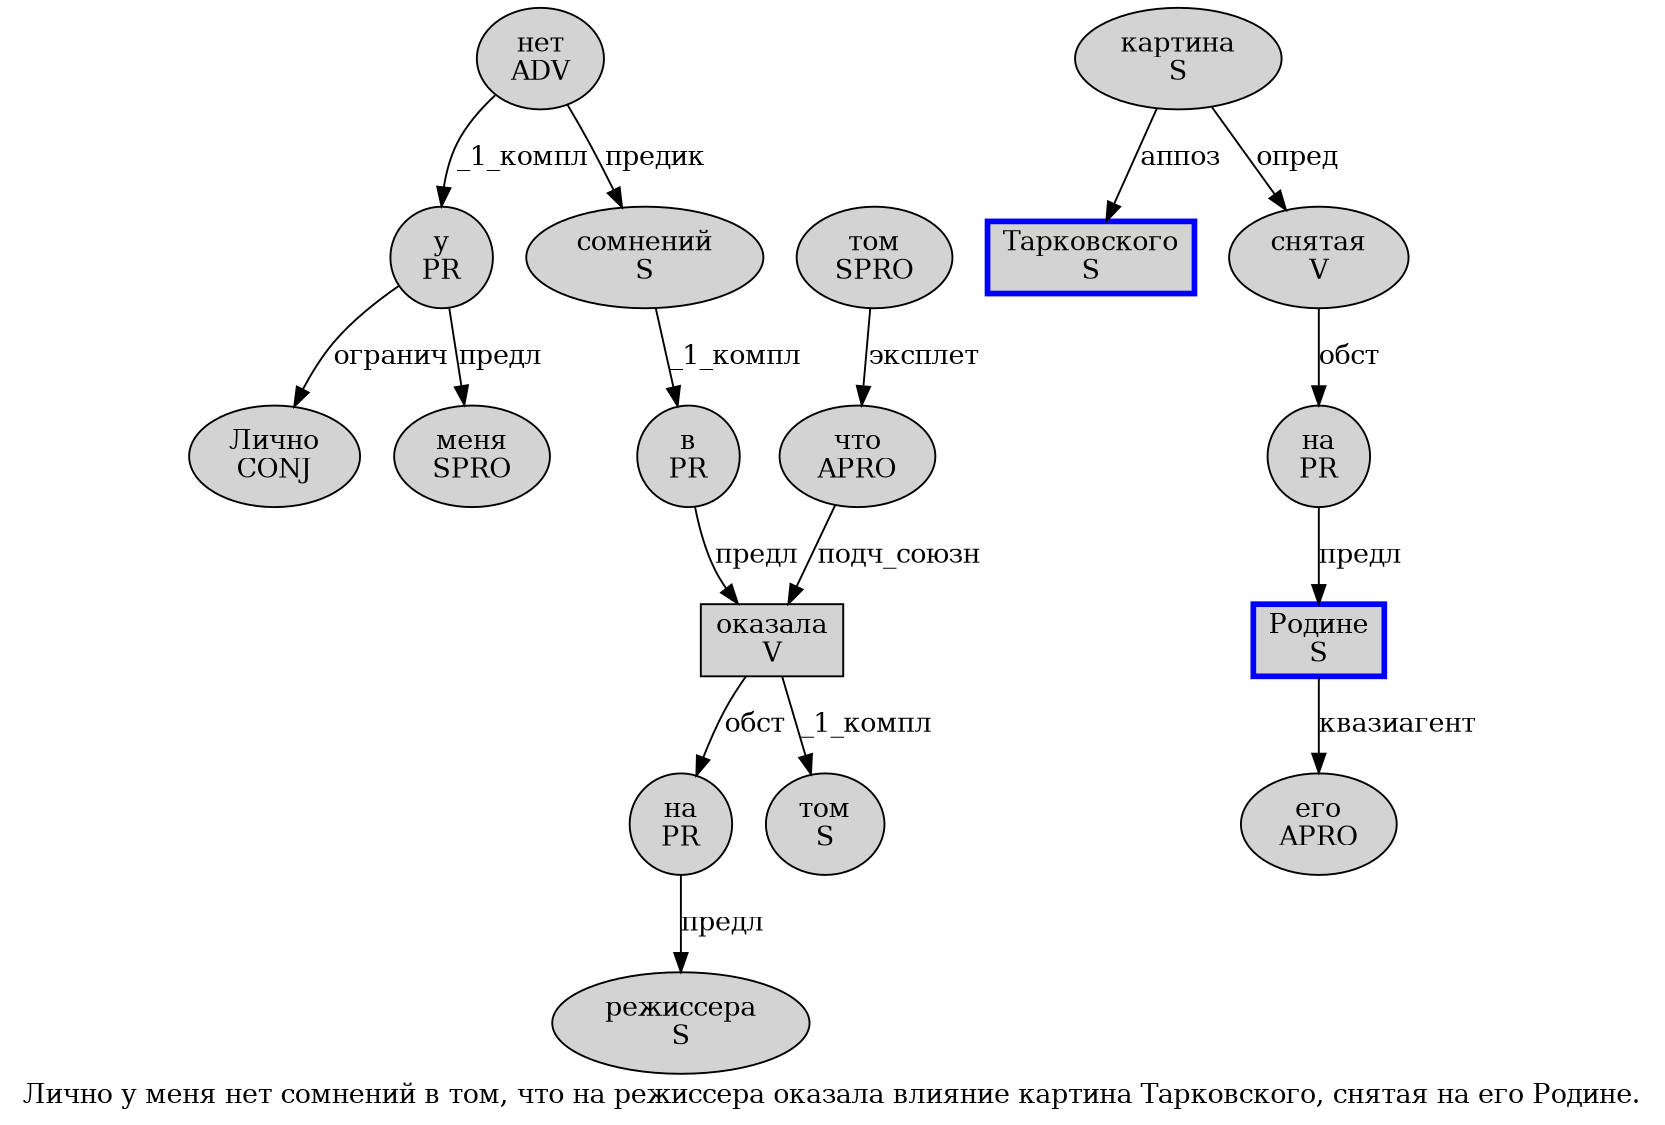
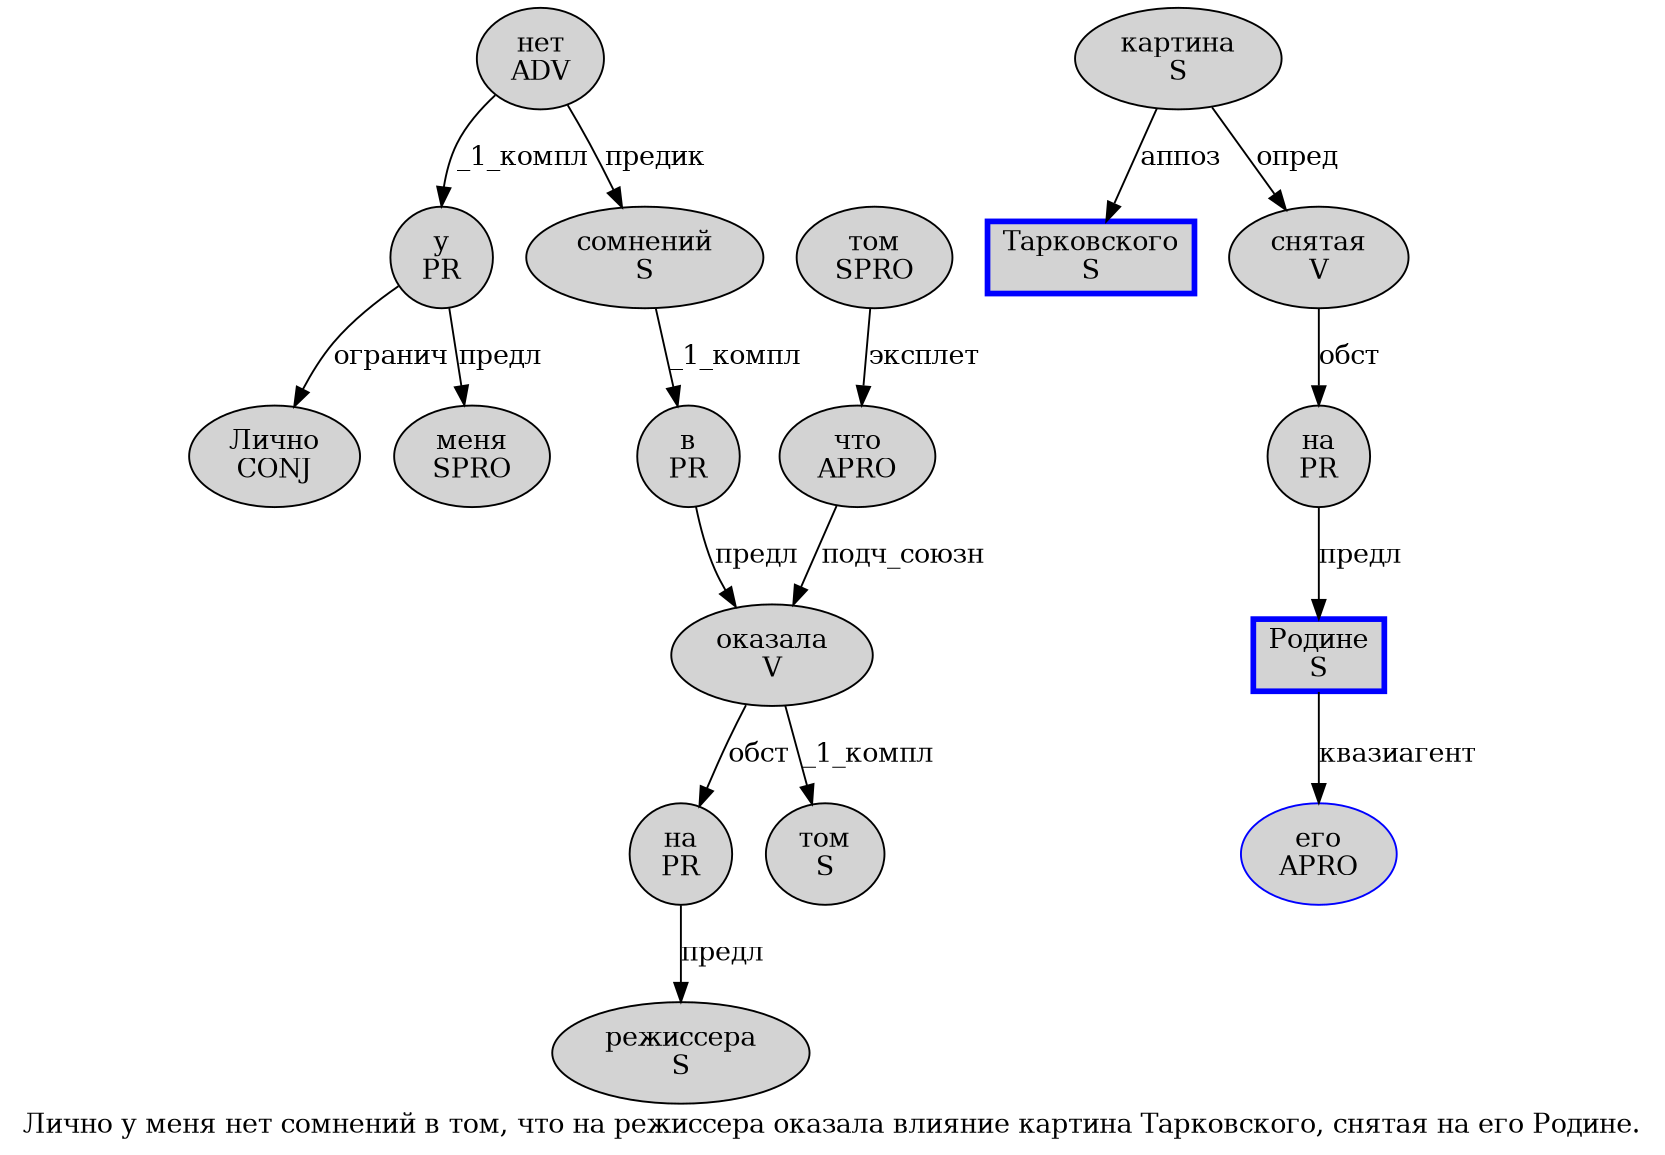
(772, 640) -> (772, 655)
(1319, 824) -> (1319, 854)
